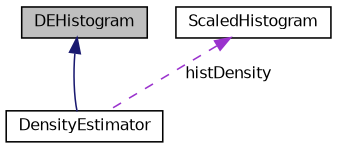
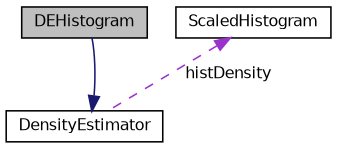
(74, 82) -> (95, 67)
